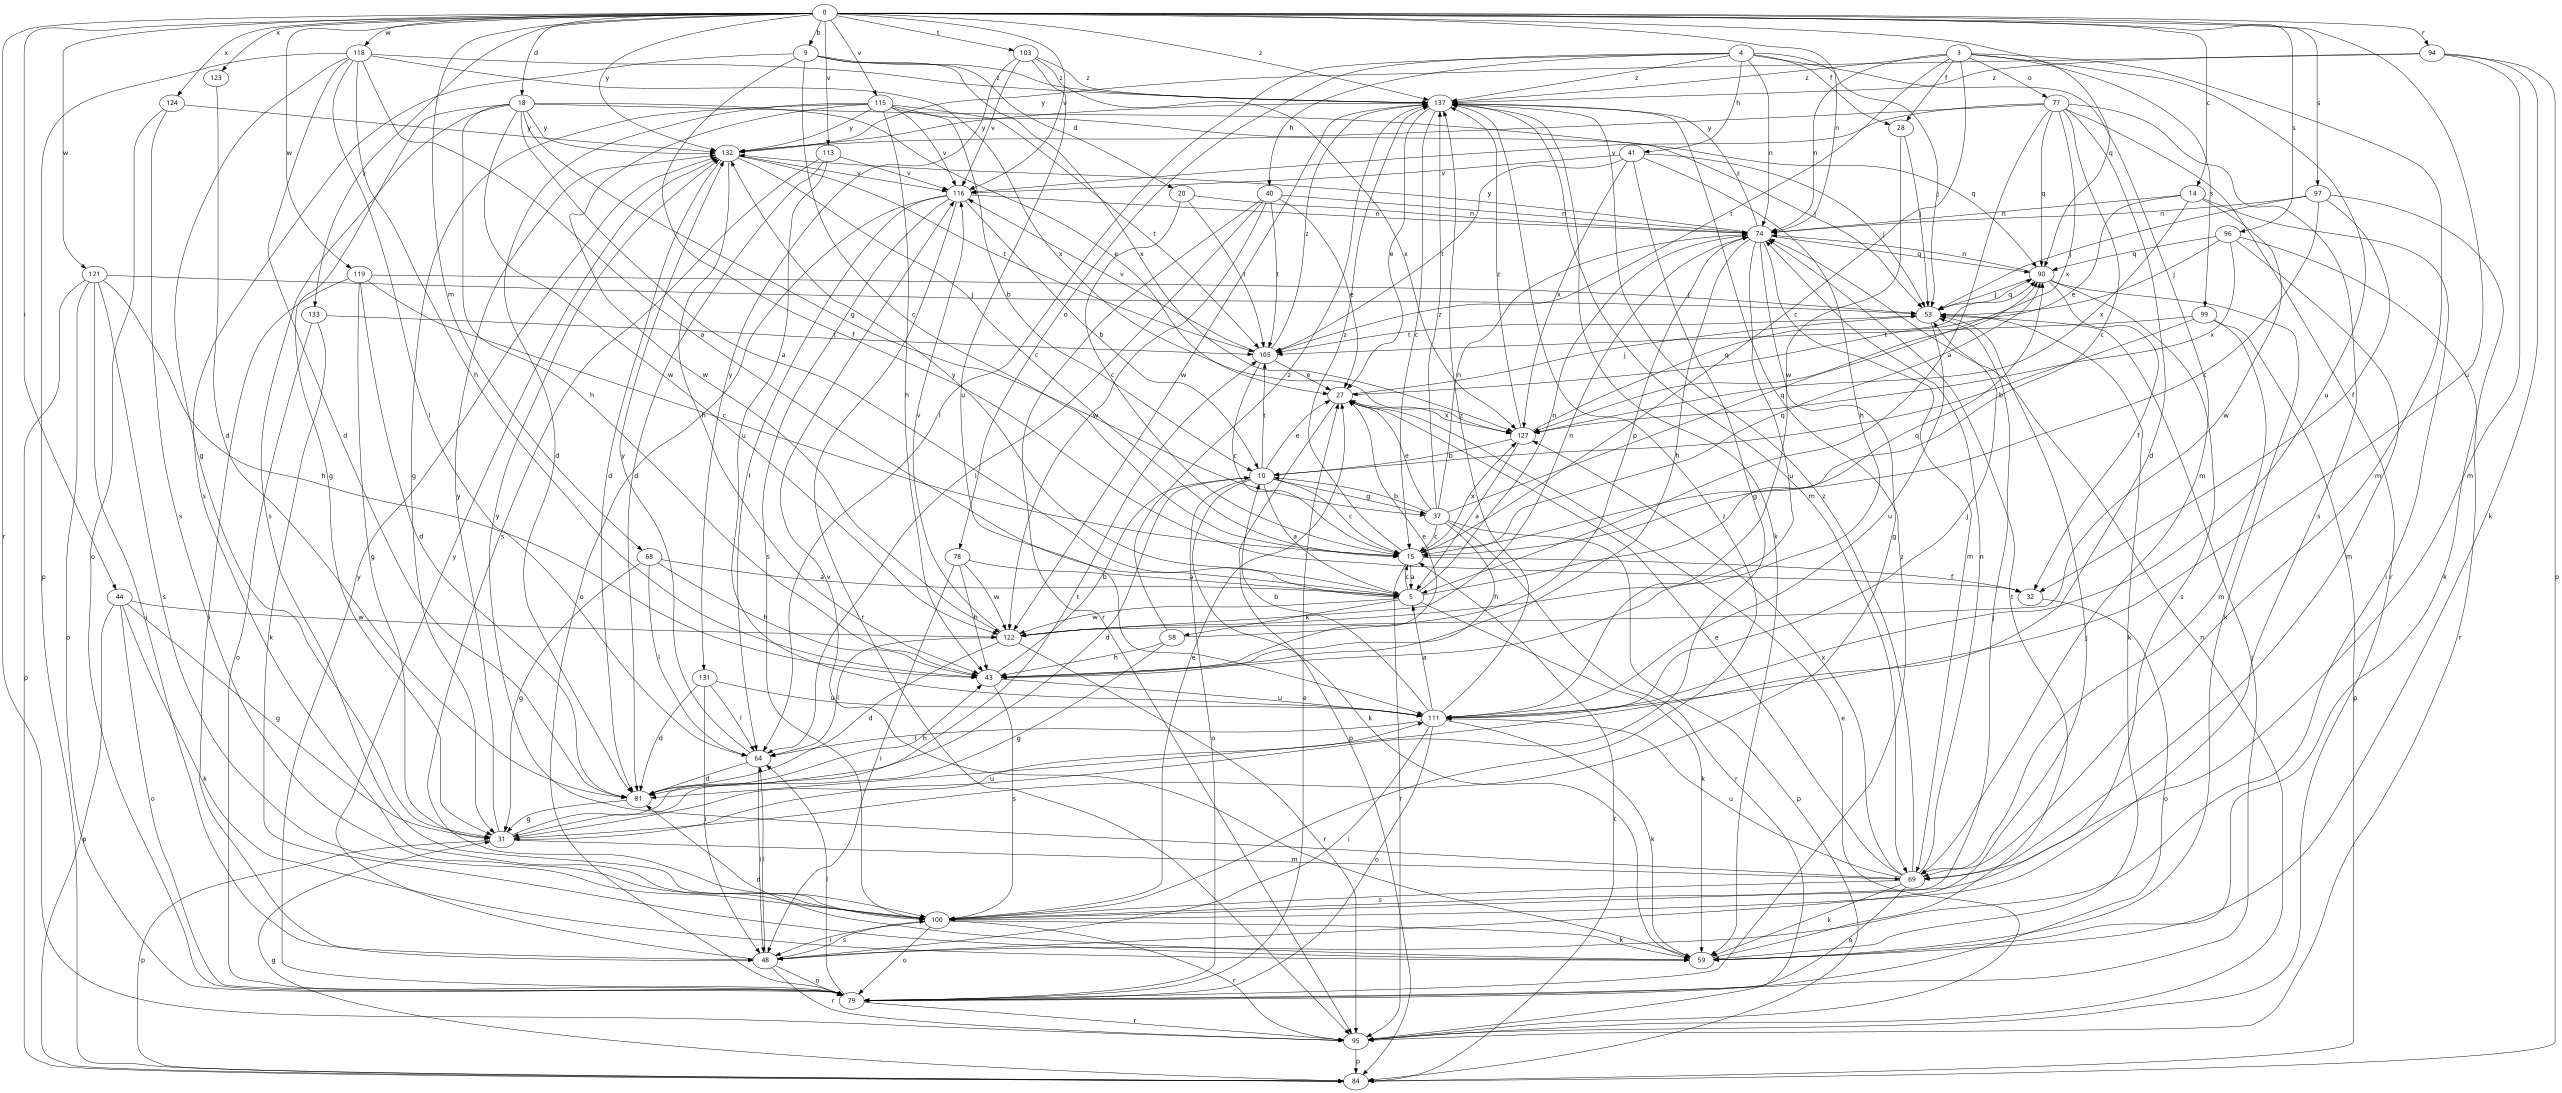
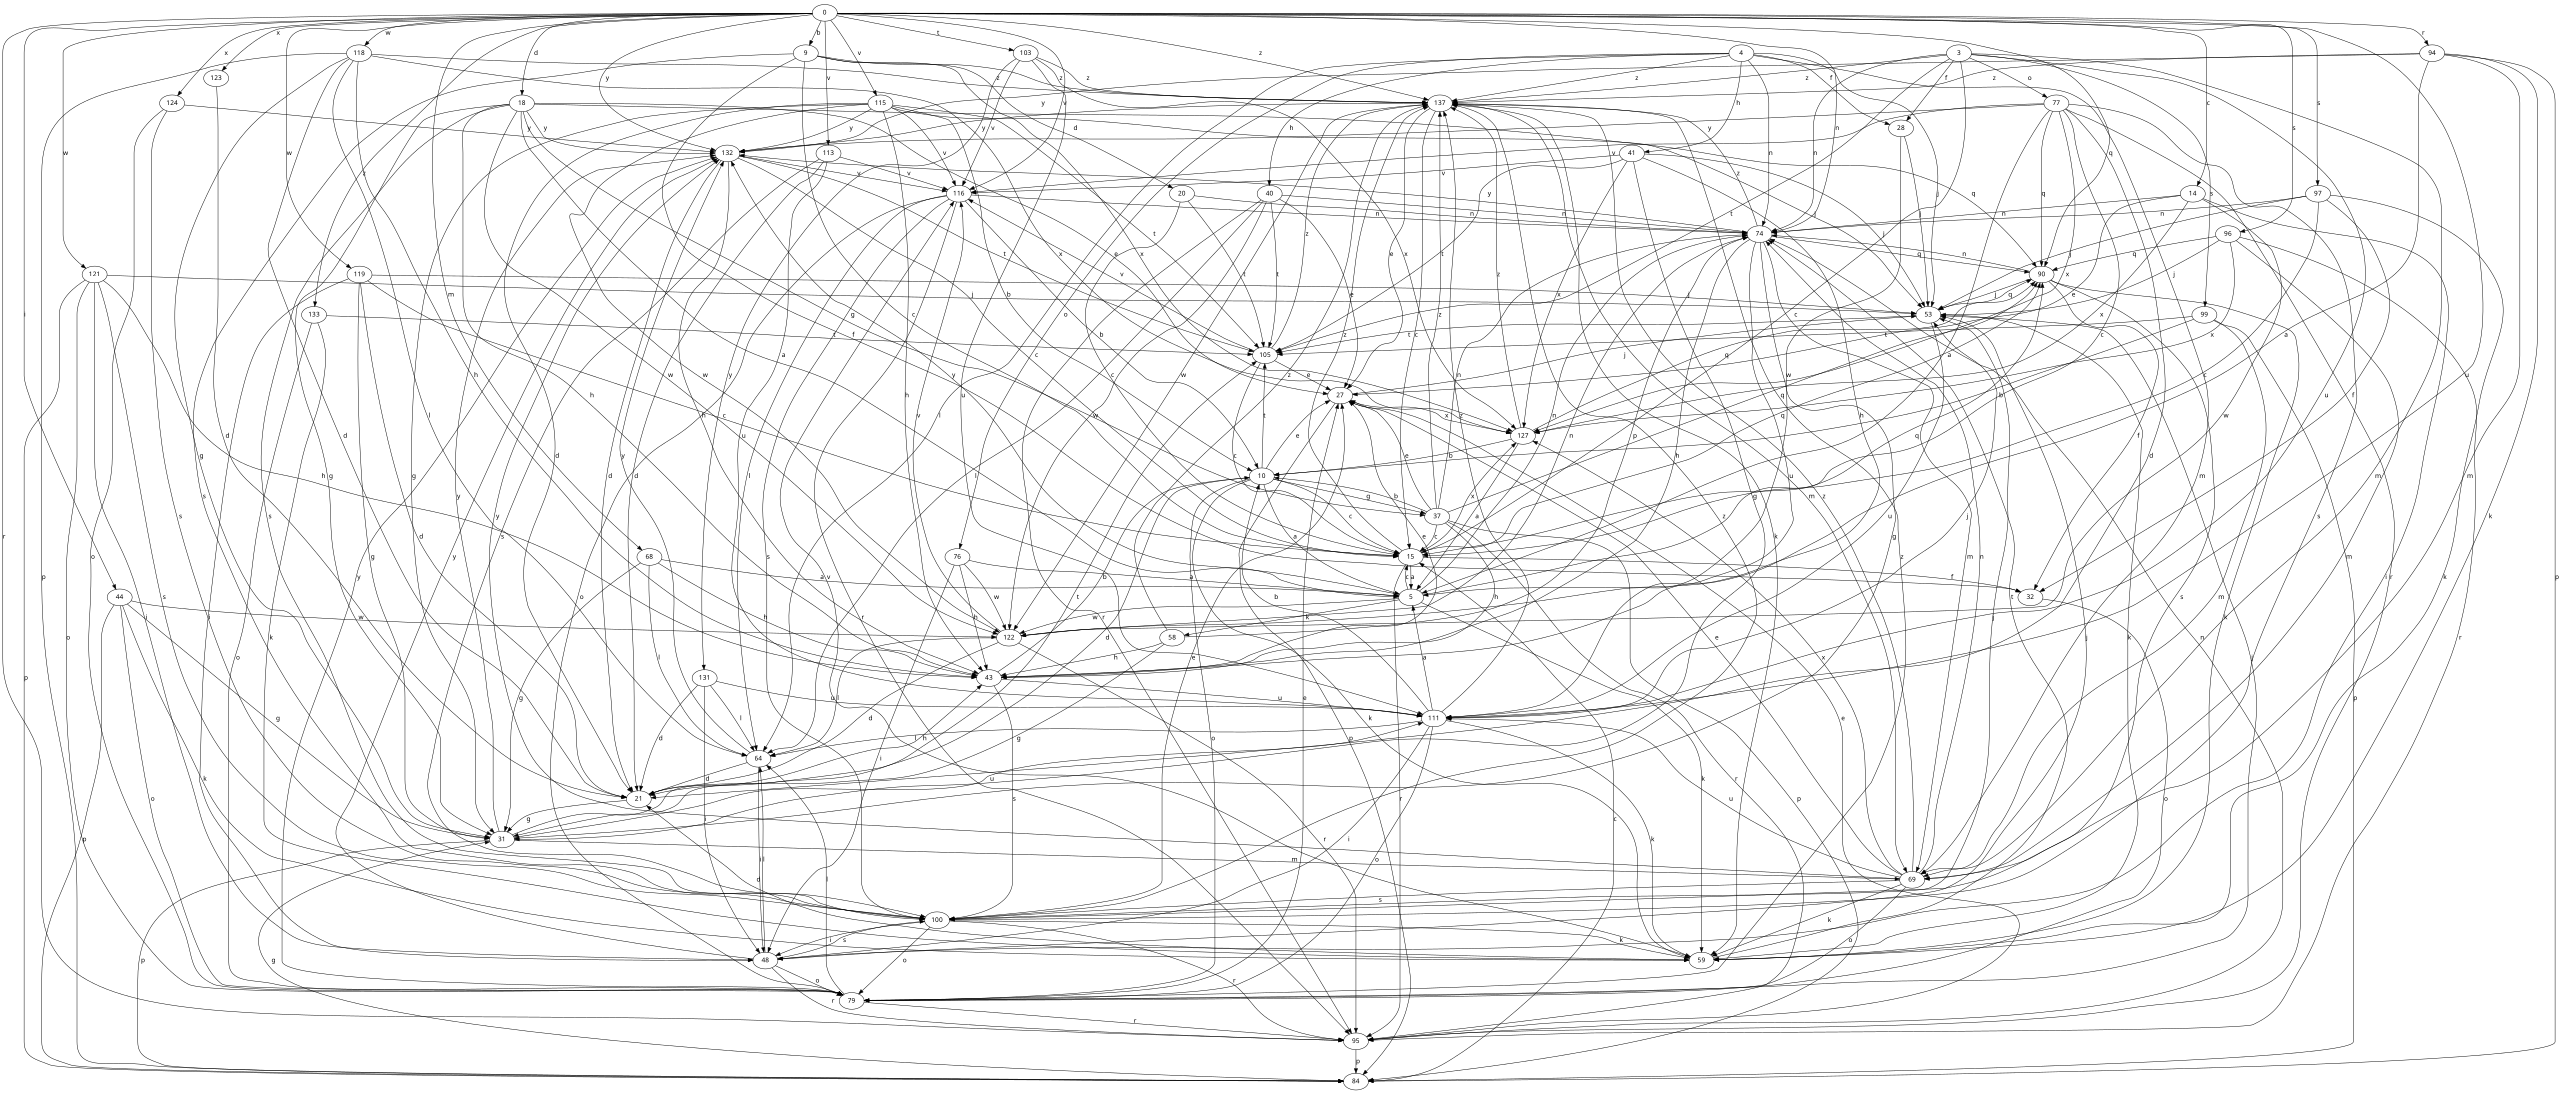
(828, 423) -> (2029, 451)
(957, 557) -> (957, 557)
(639, 799) -> (639, 799)
